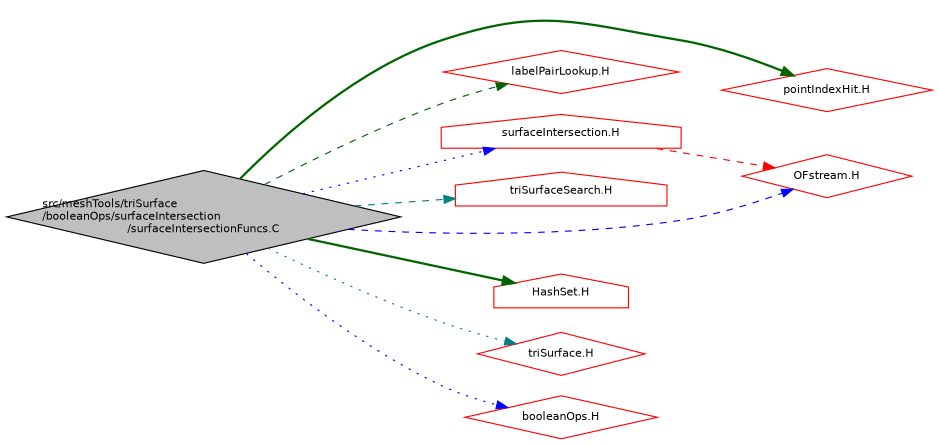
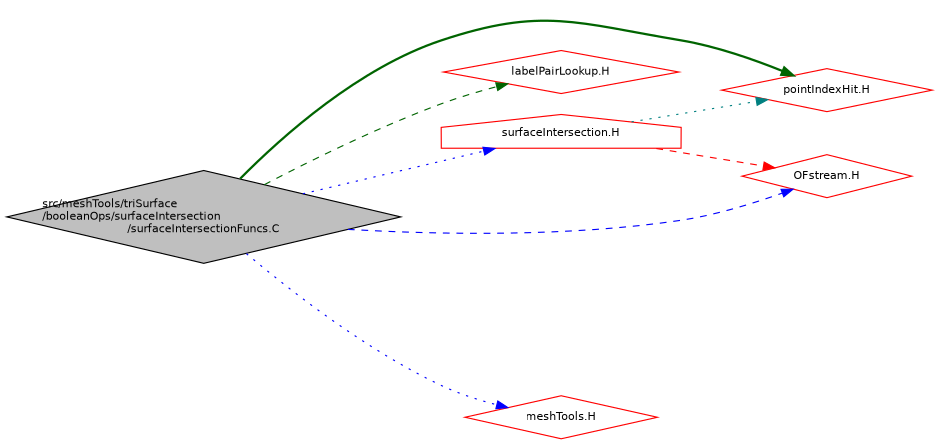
none -> (694, 112)
(561, 191) -> none
(561, 293) -> none
(561, 354) -> none
(561, 417) -> (561, 417)
